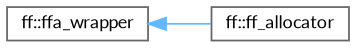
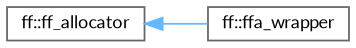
(189, 24) -> (185, 24)
